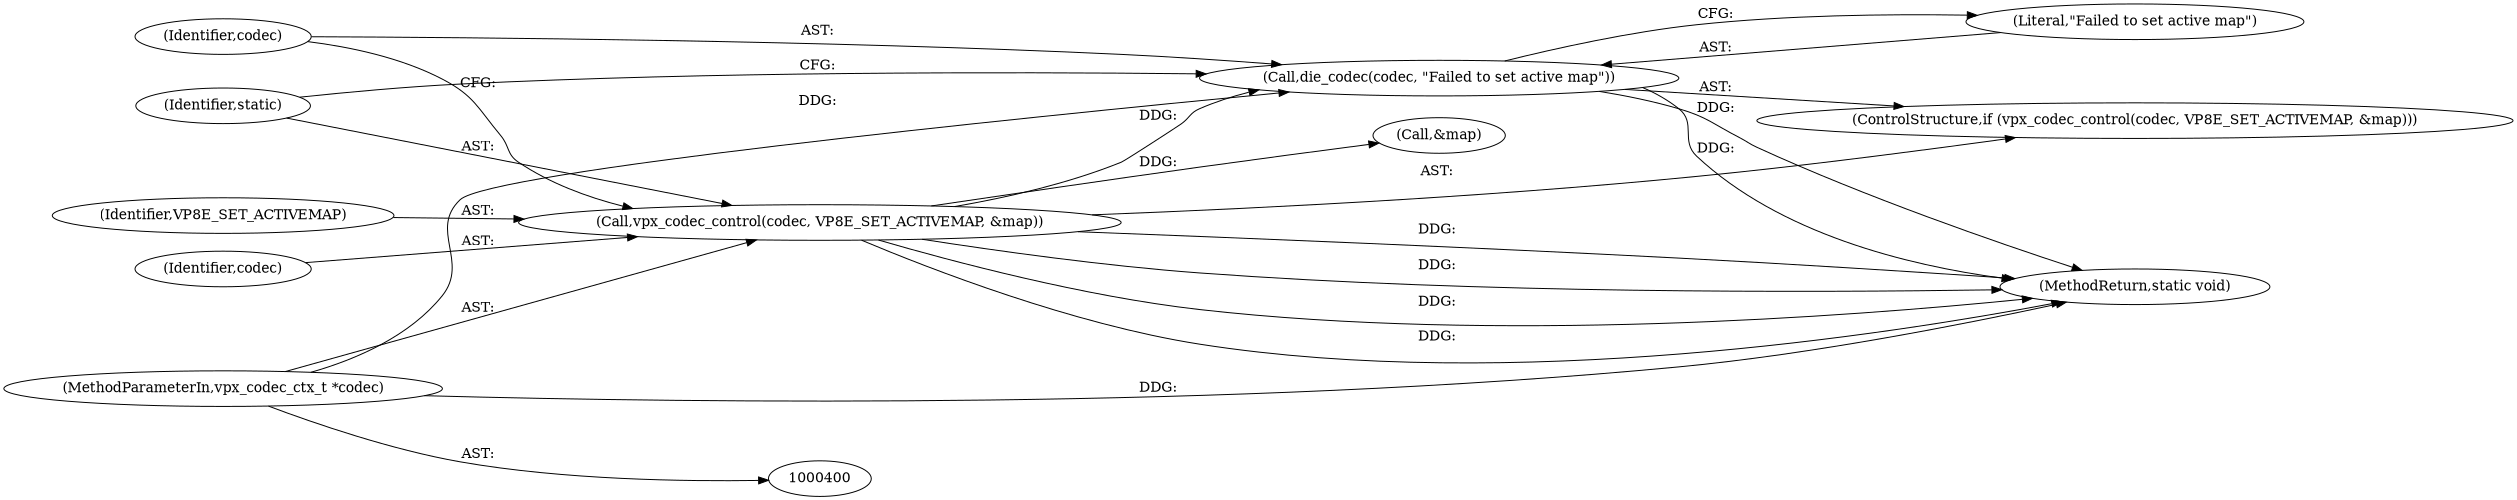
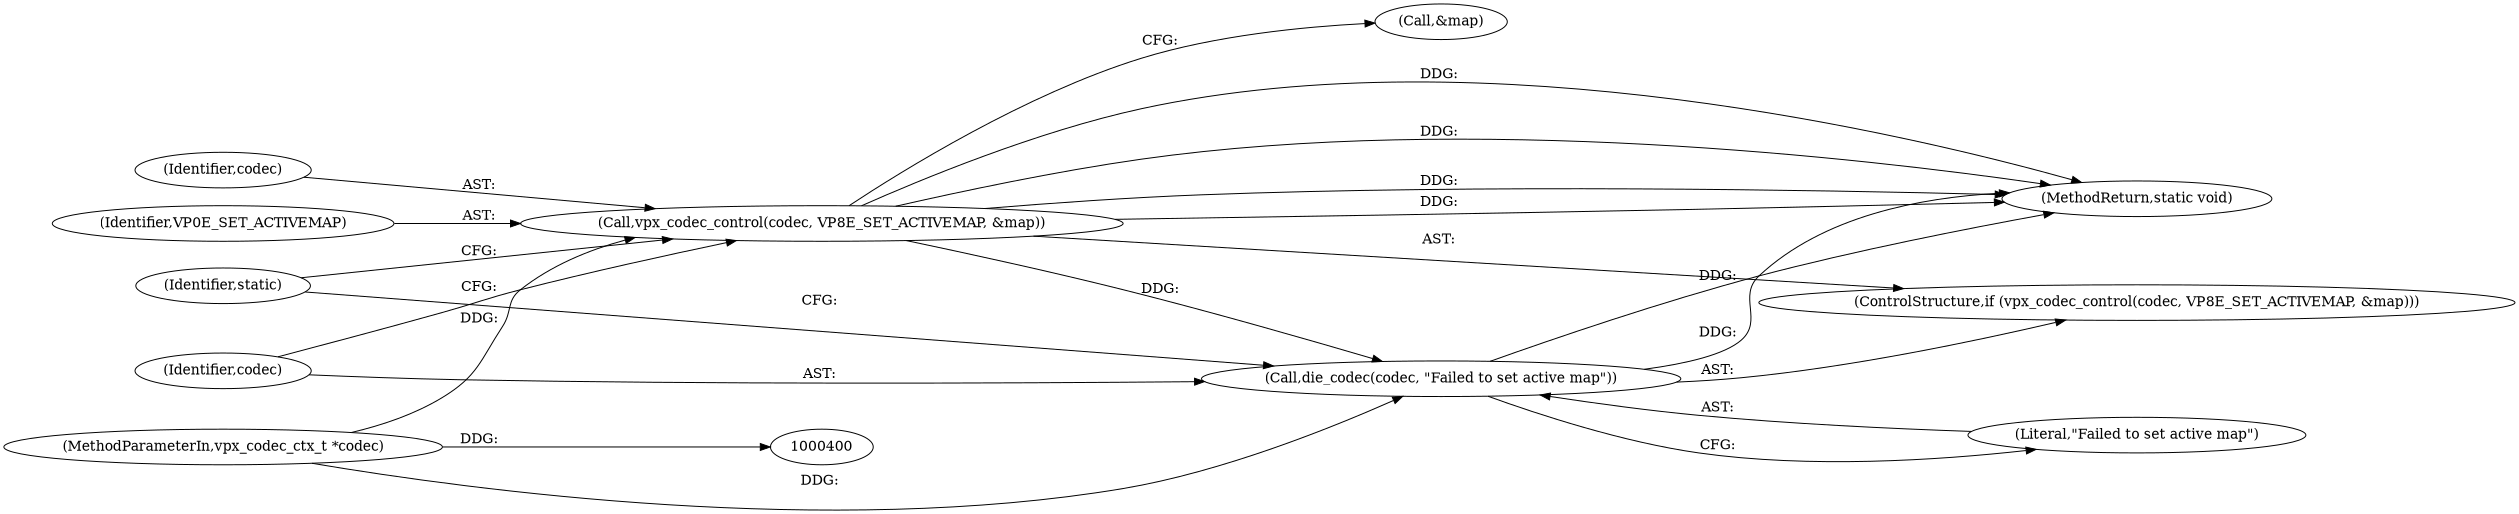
(480, 147) -> (481, 252)
(1160, 163) -> (1162, 41)
(223, 216) -> (223, 223)
(480, 308) -> (481, 319)
(1243, 394) -> none
(480, 454) -> (481, 440)
